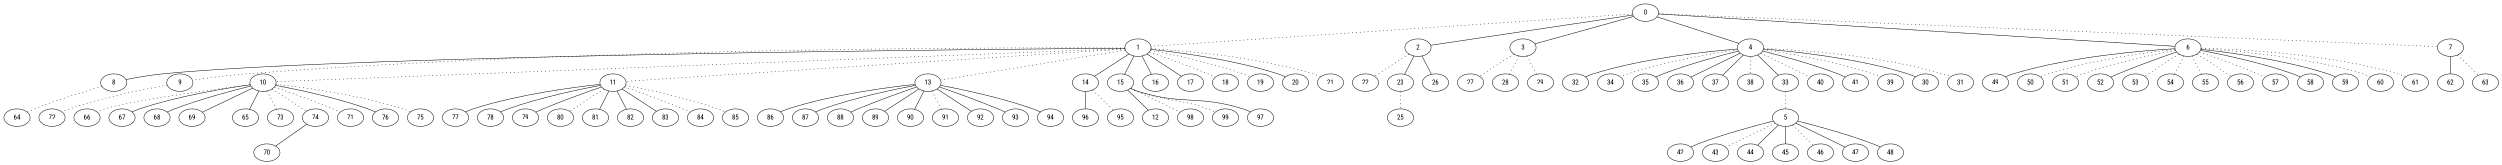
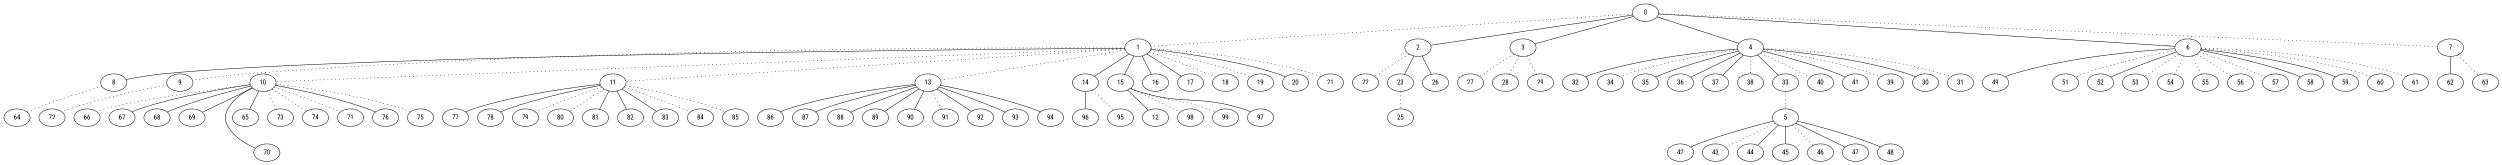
(2030, 83) -> none
(568, 99) -> (568, 99)
(291, 135) -> (225, 119)
